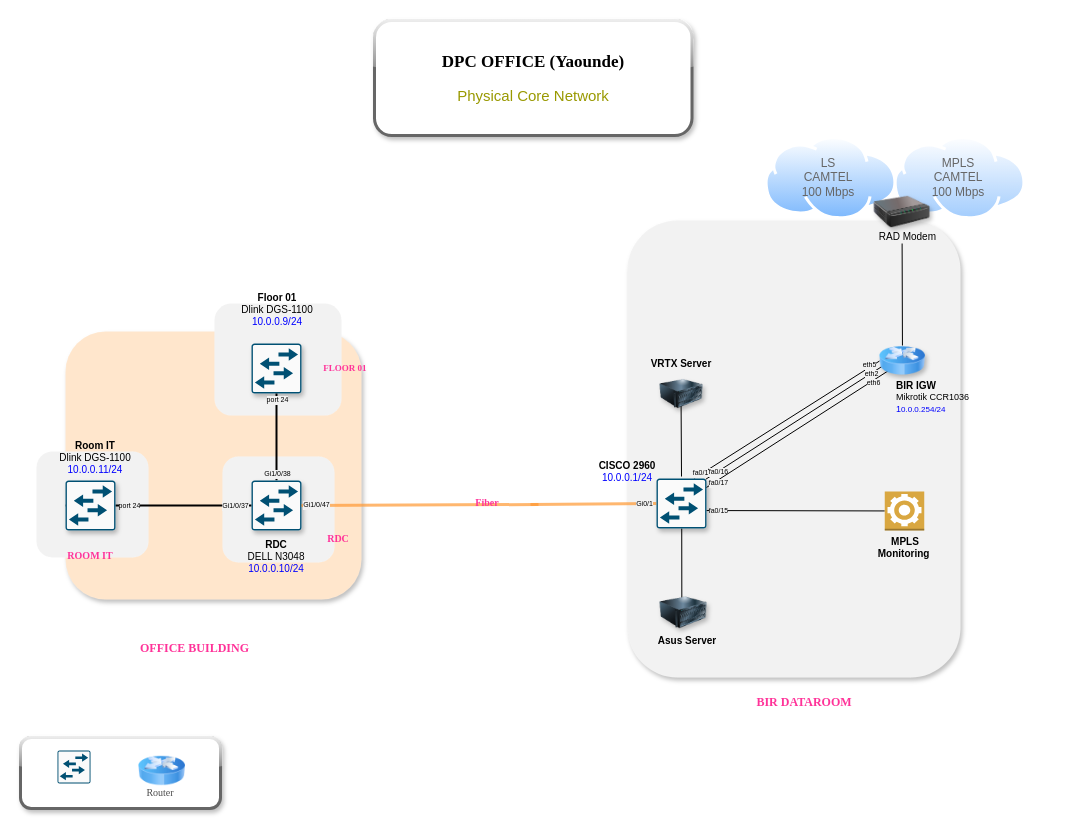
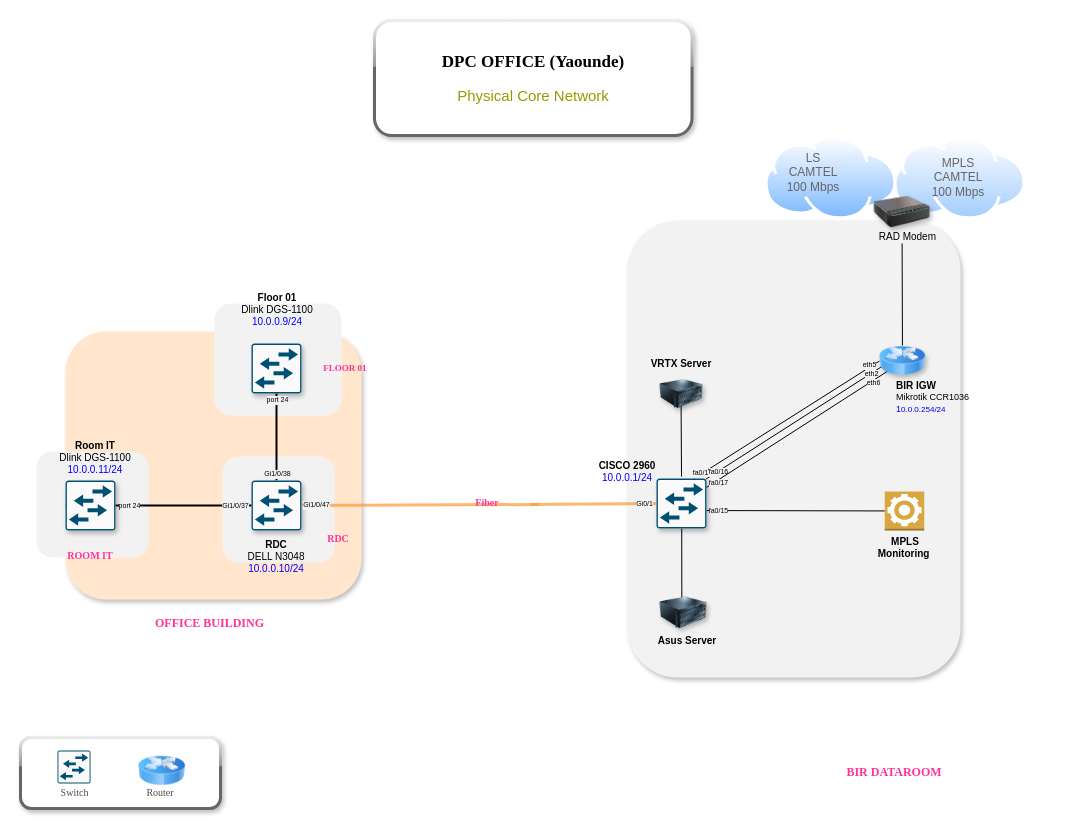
(828, 177) -> (813, 172)
(196, 649) -> (211, 624)
(805, 703) -> (895, 773)
none -> (75, 793)
